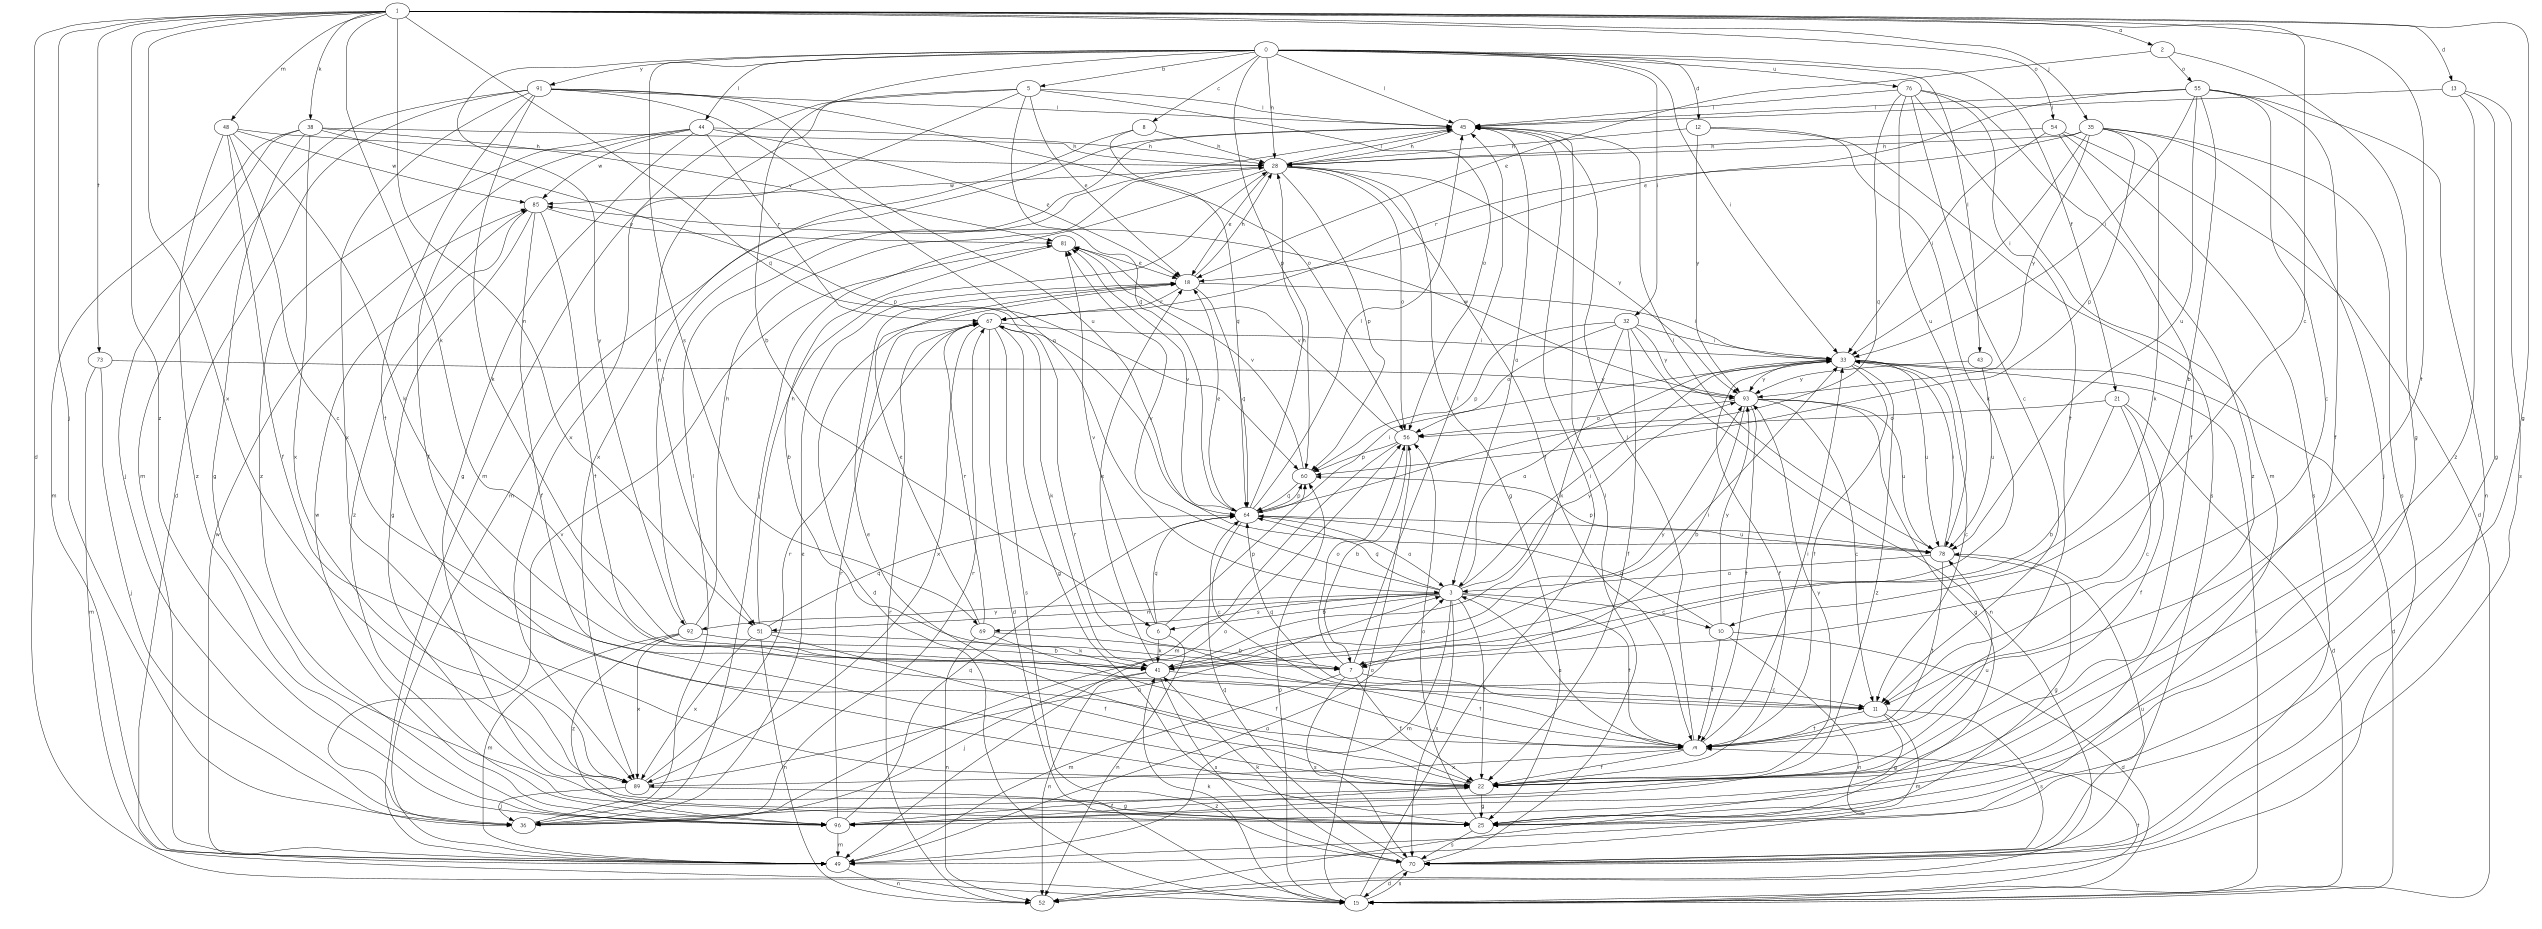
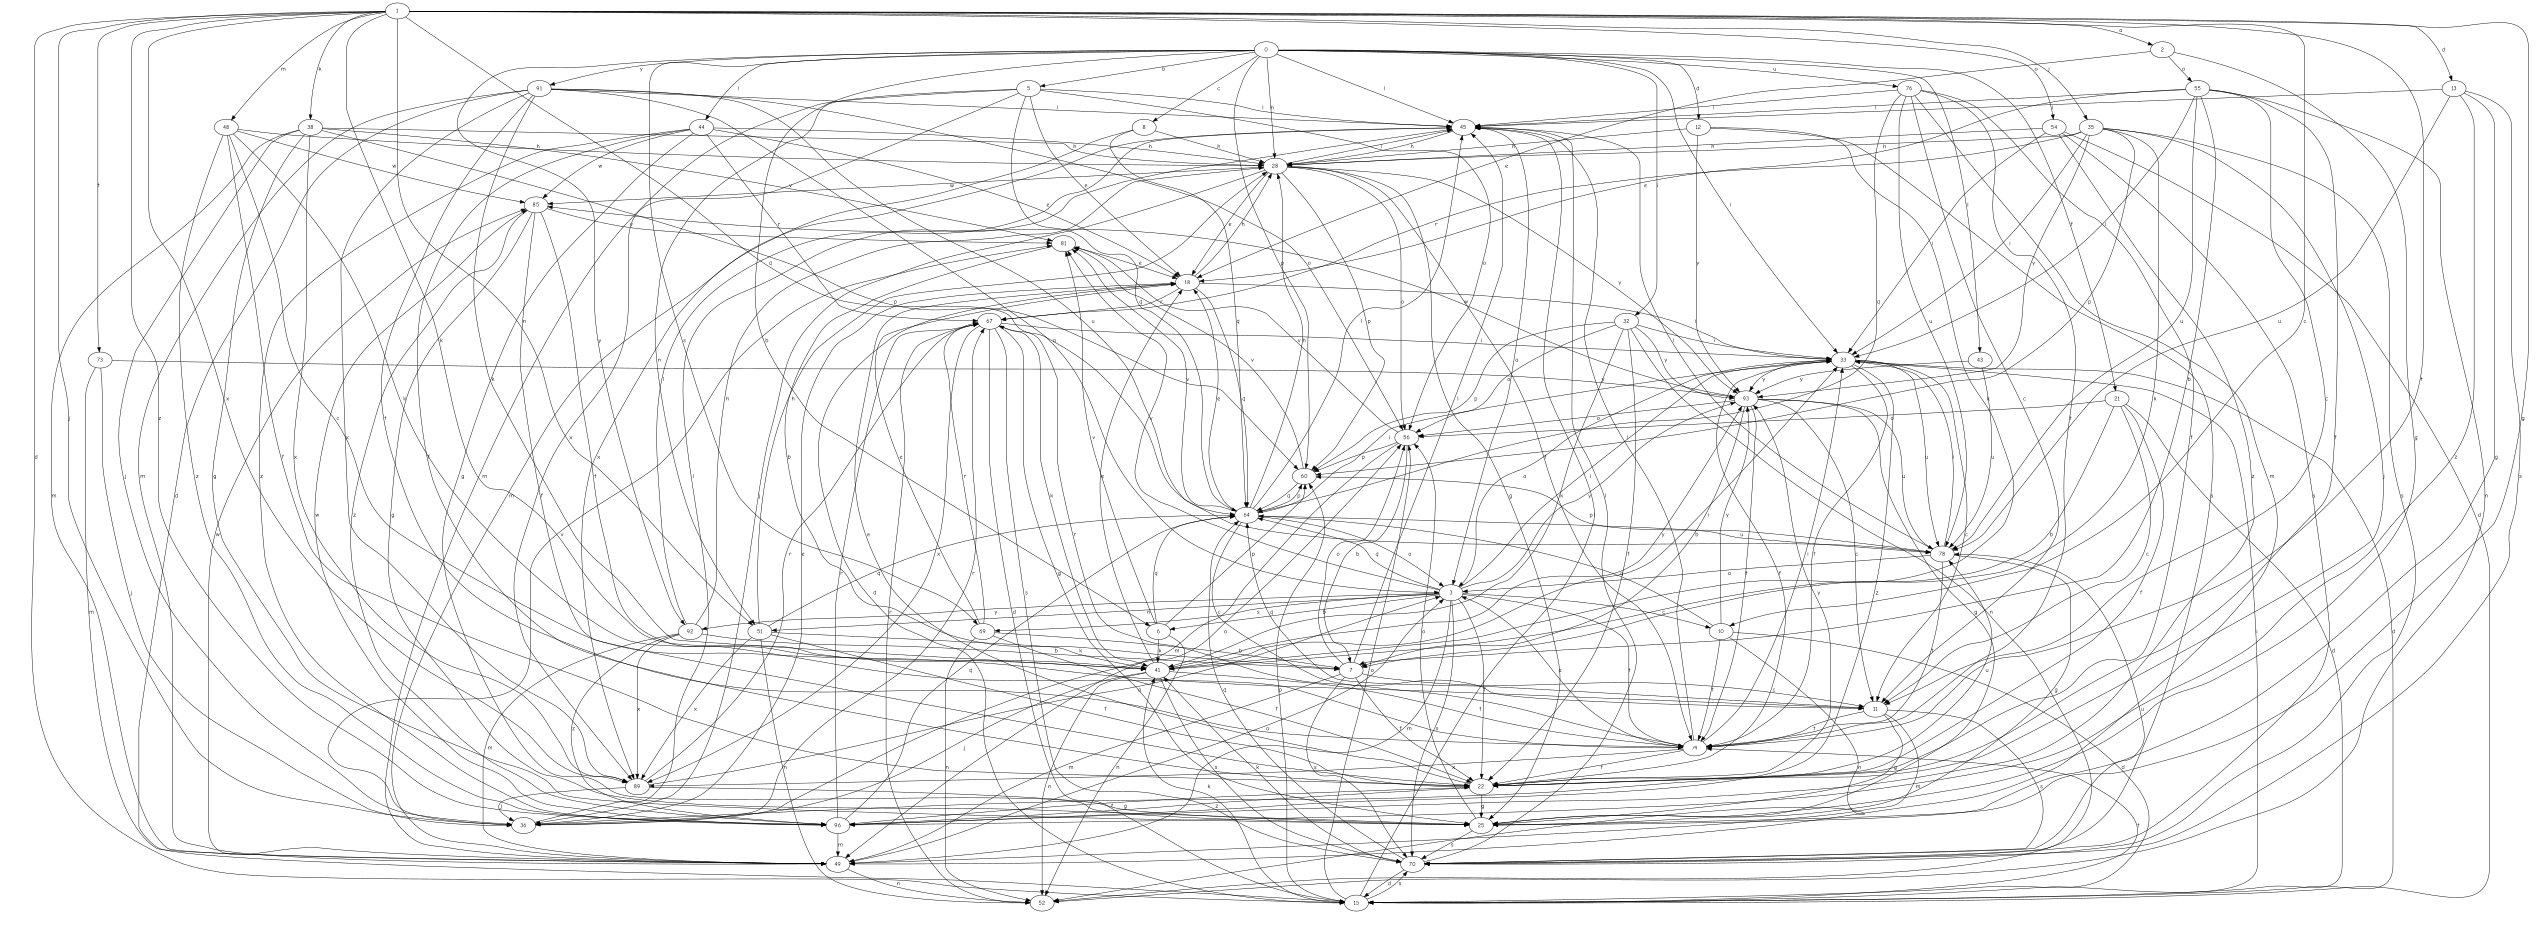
none -> (2218, 334)
